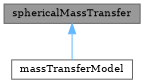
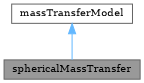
(72, 47) -> (72, 47)
